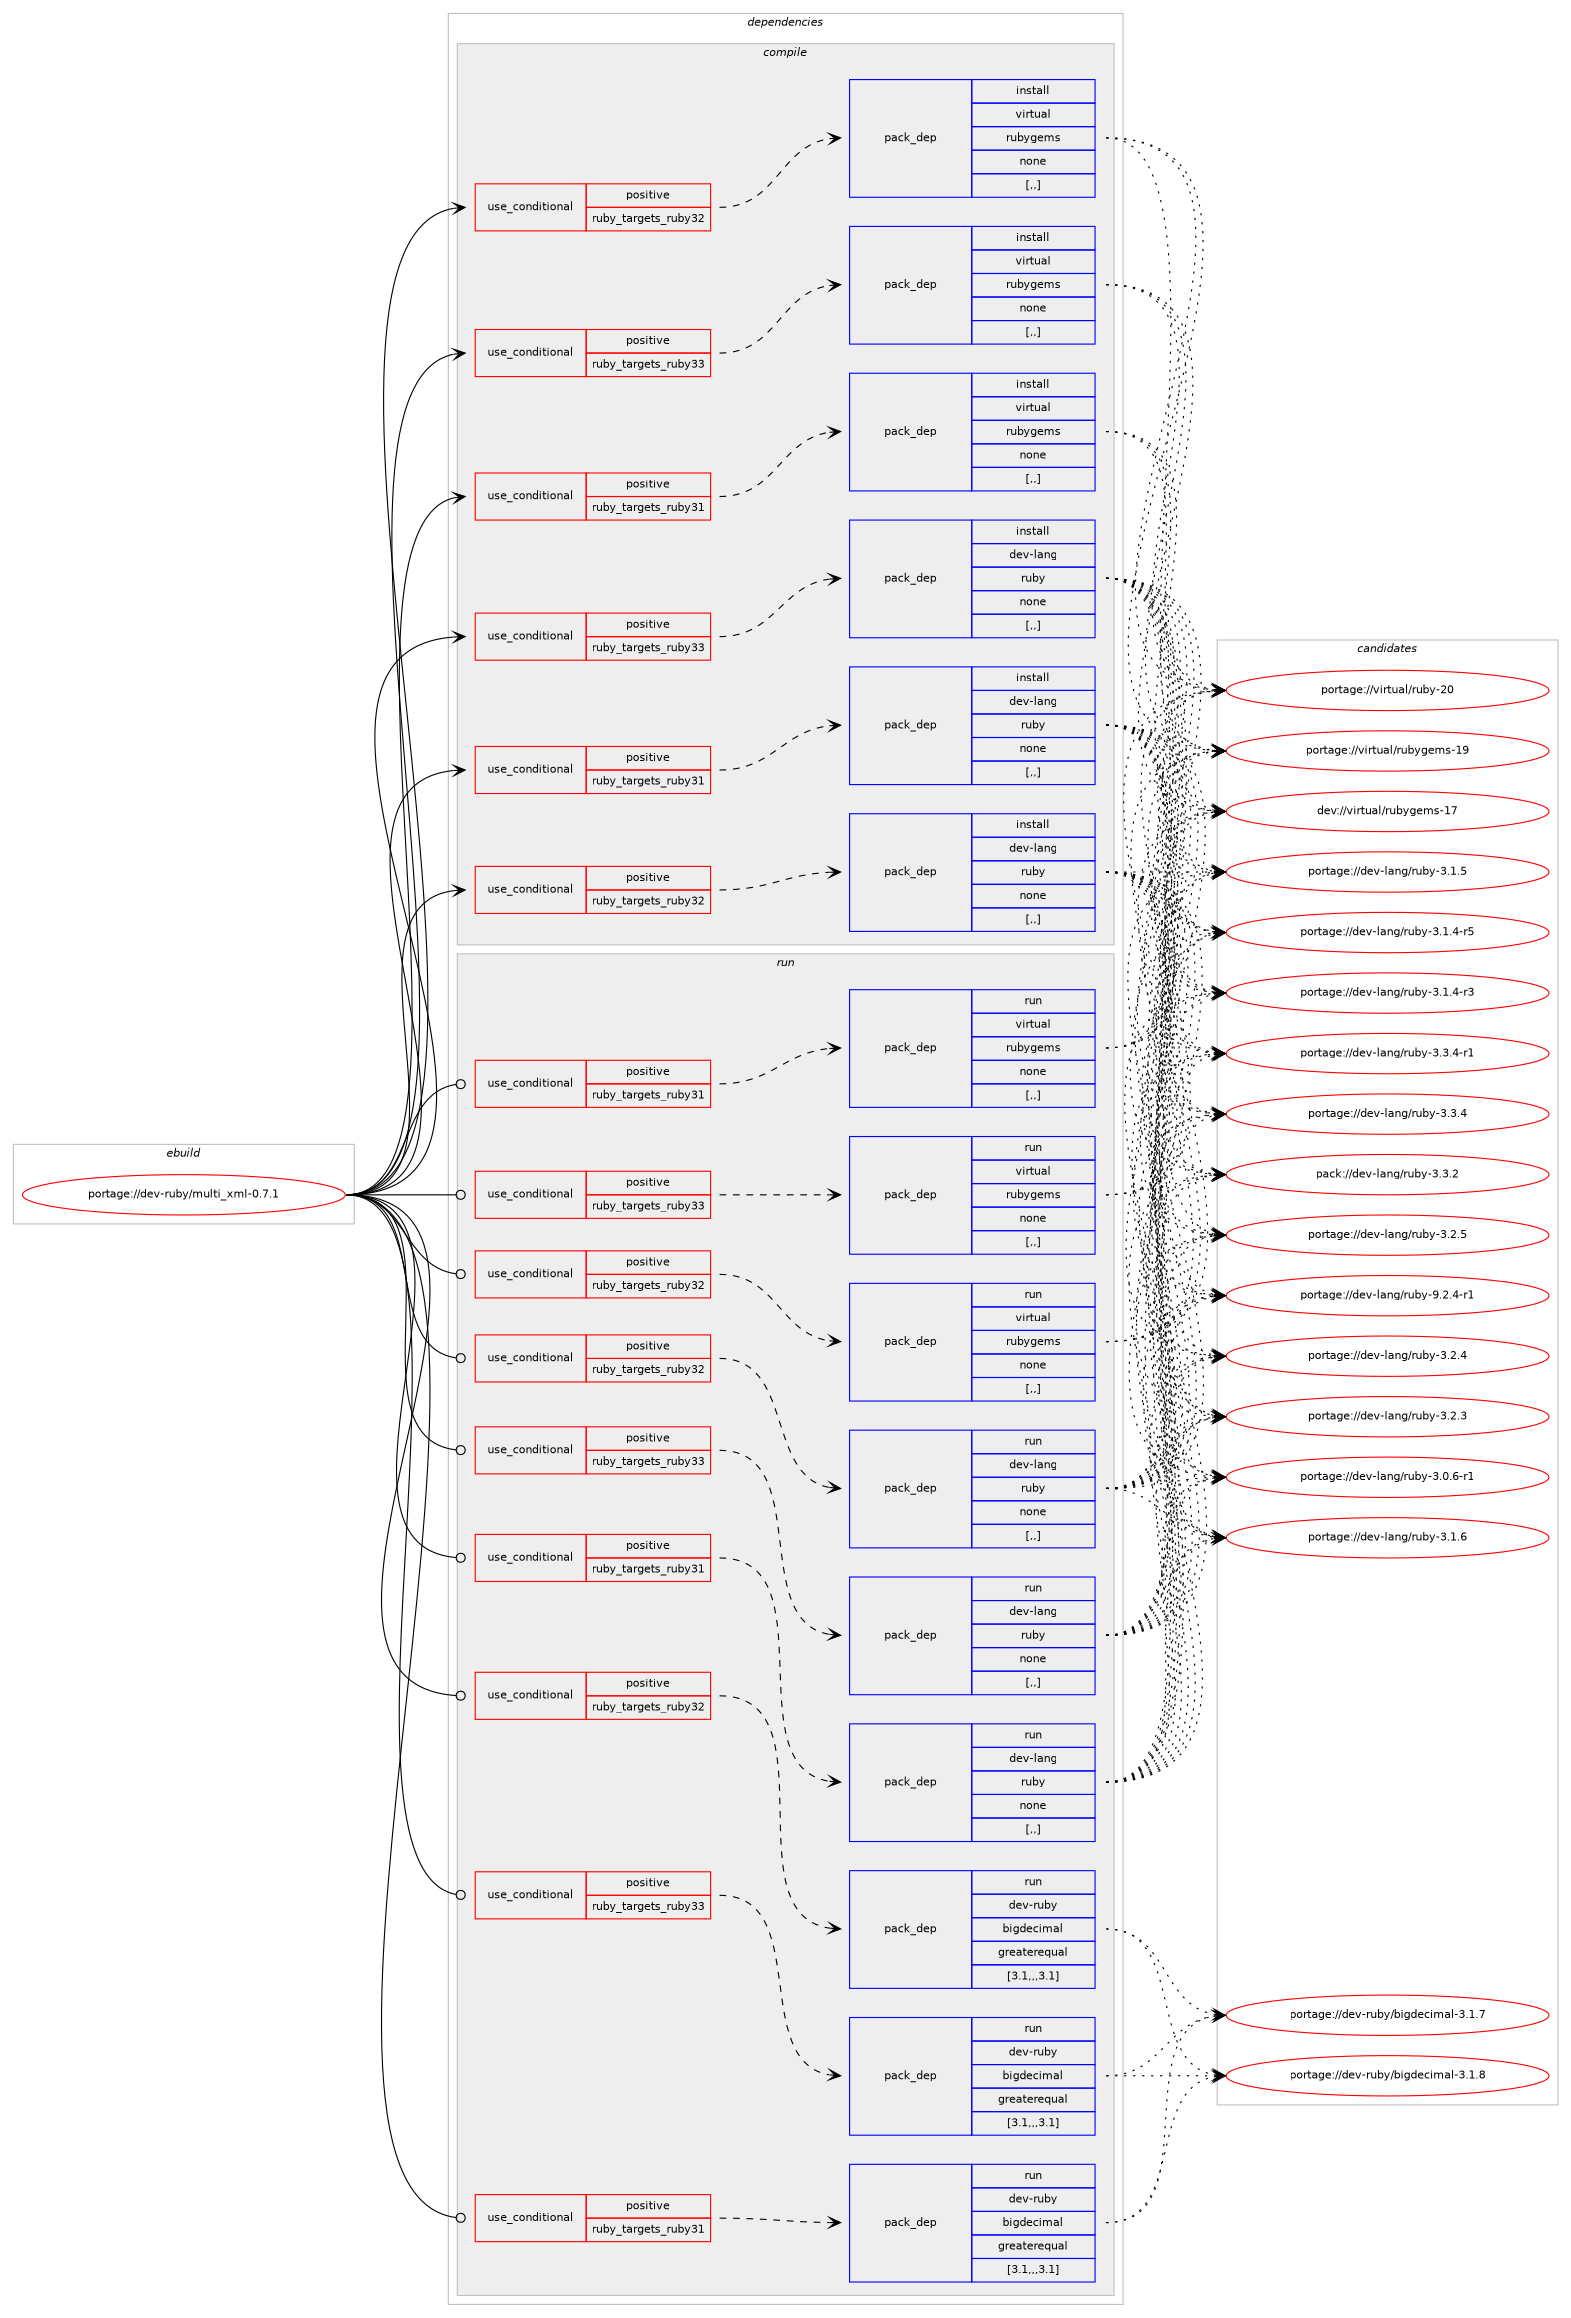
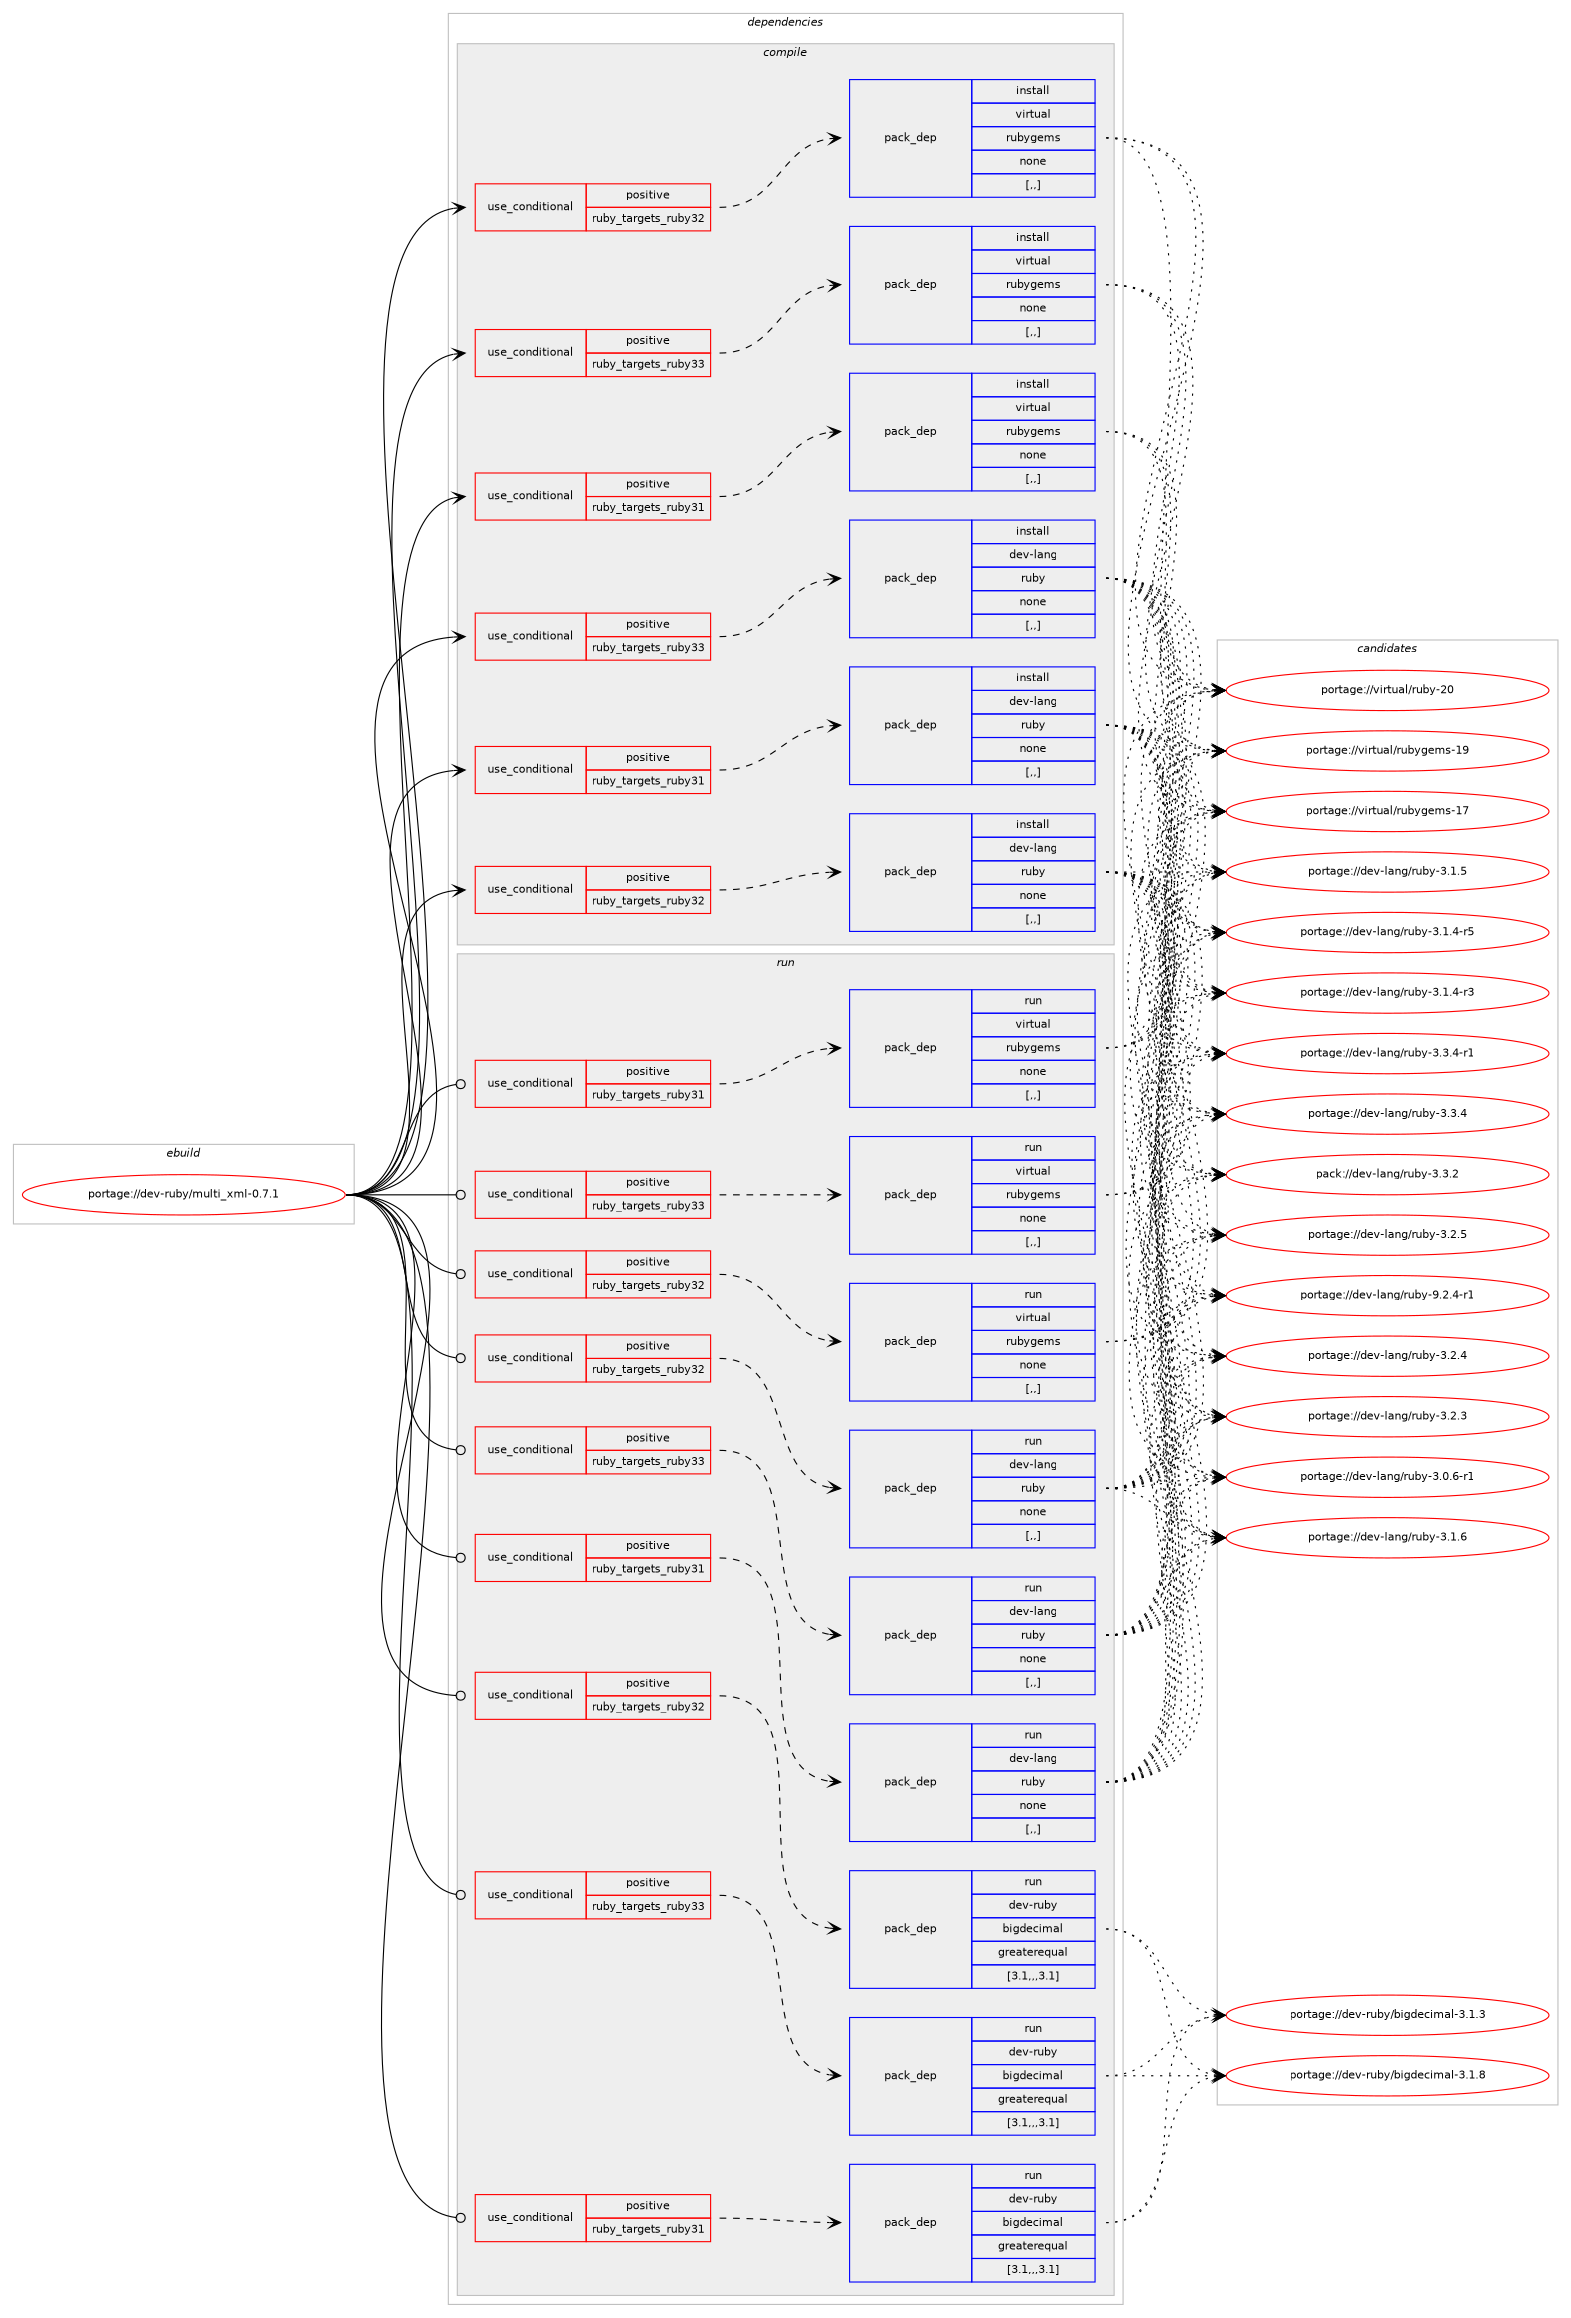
(1388, 811) -> (1388, 811)
(1388, 2015) -> (1388, 2015)
